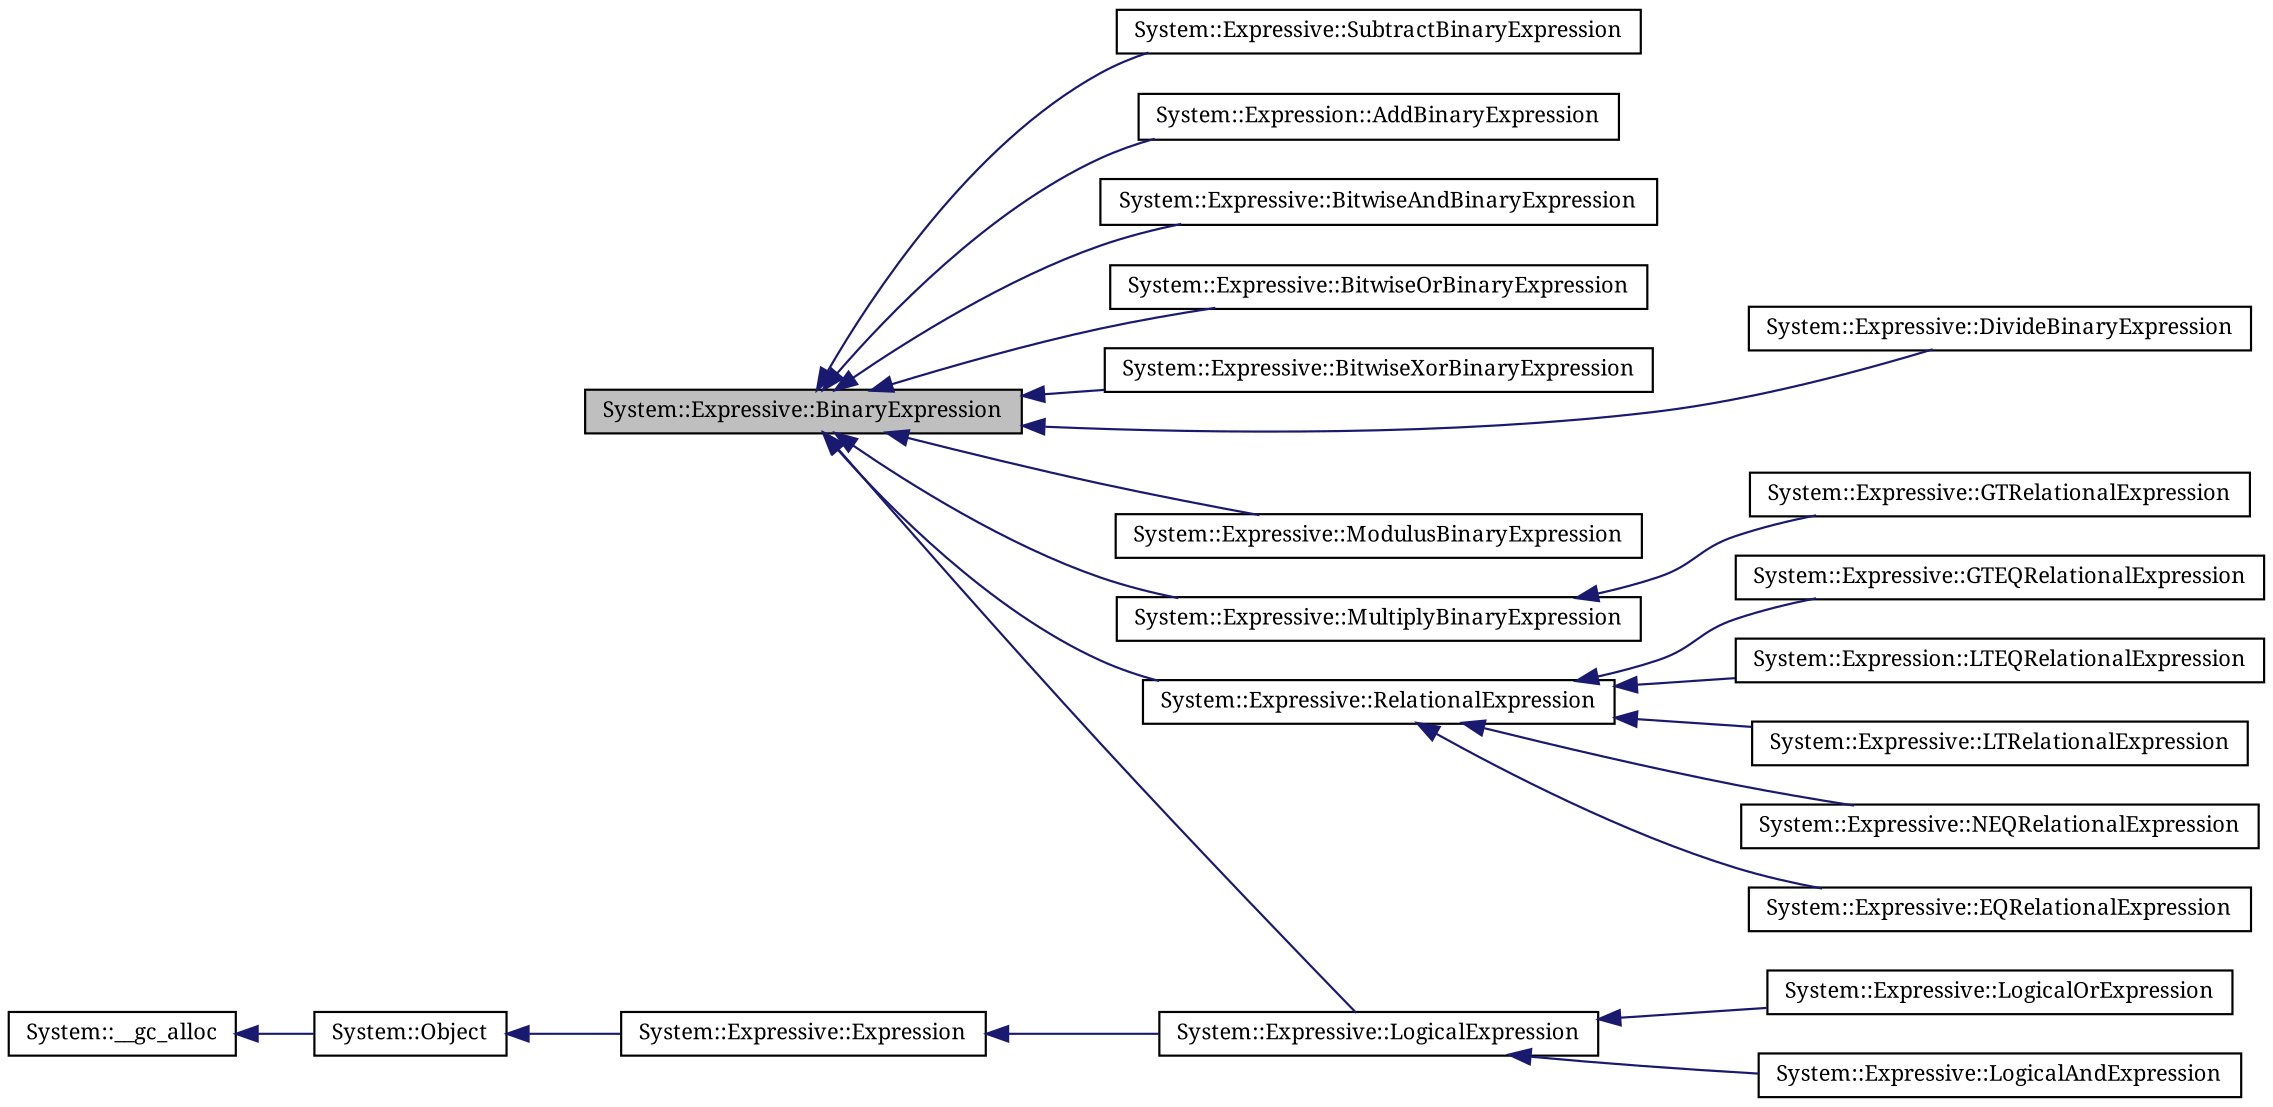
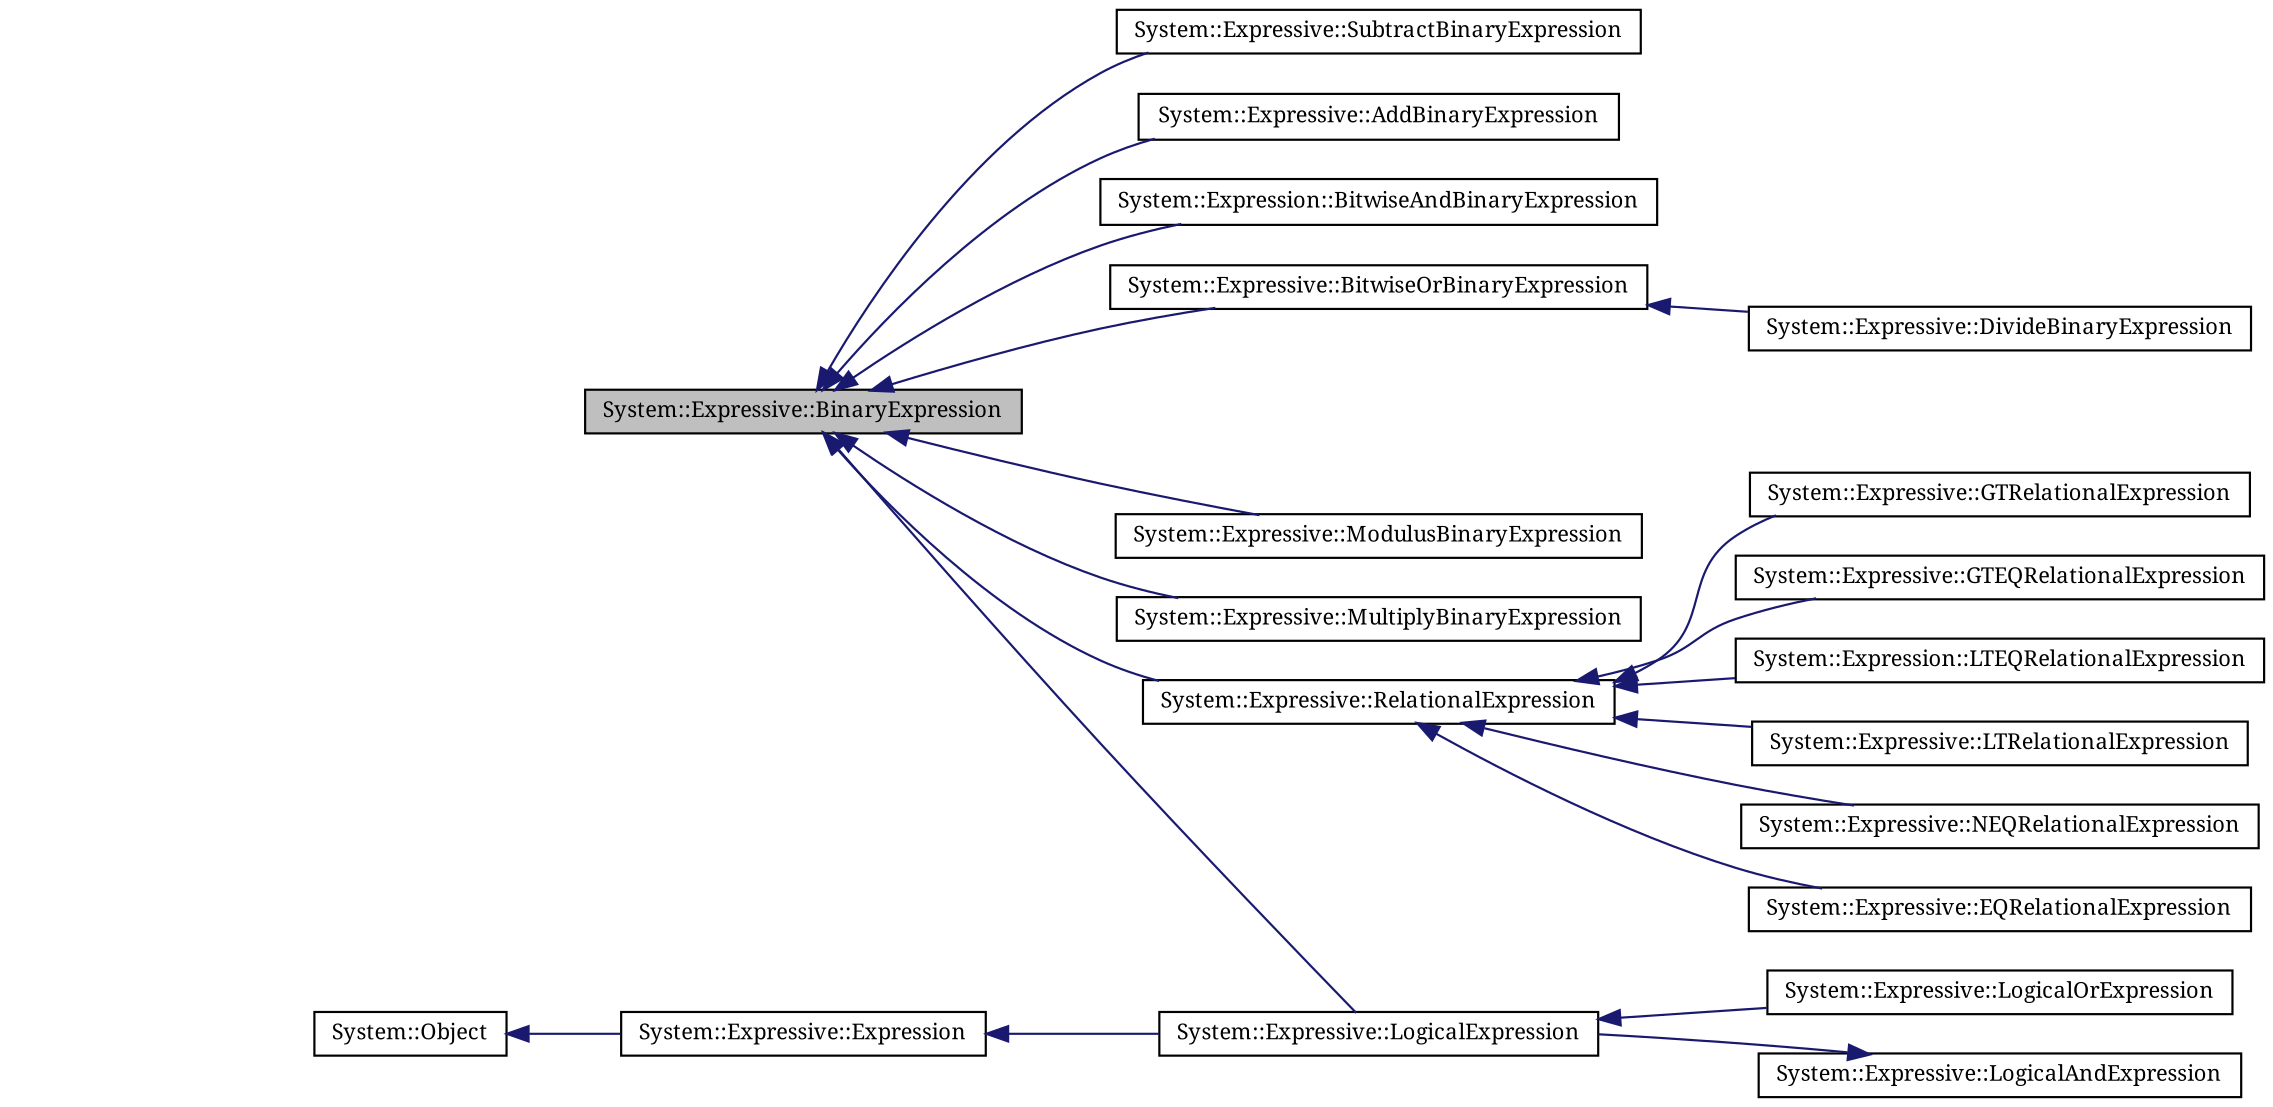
(1379, 117) -> (1379, 117)
(1379, 202) -> (1379, 202)
(1379, 370) -> none
(1493, 426) -> (1709, 309)
(1705, 551) -> (1699, 589)
(122, 1034) -> none
(1645, 1066) -> (1723, 1042)
